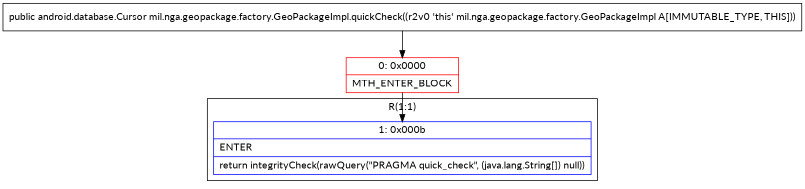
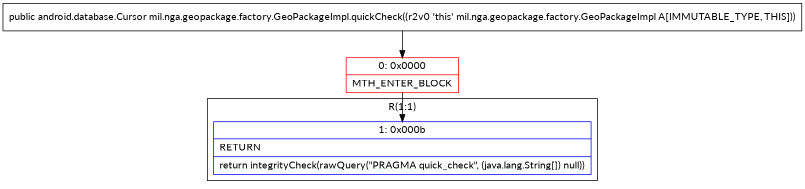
(236, 147) -> (240, 147)
